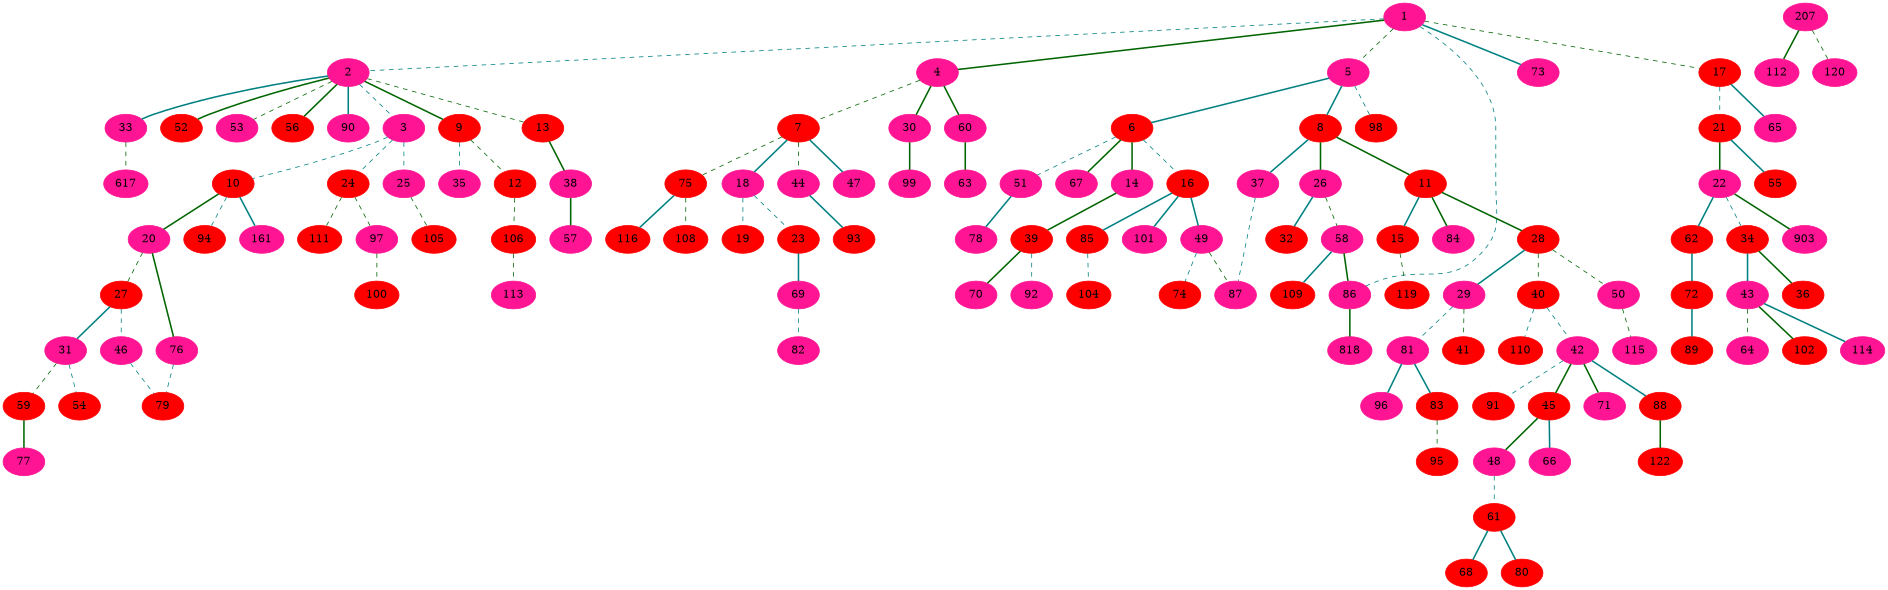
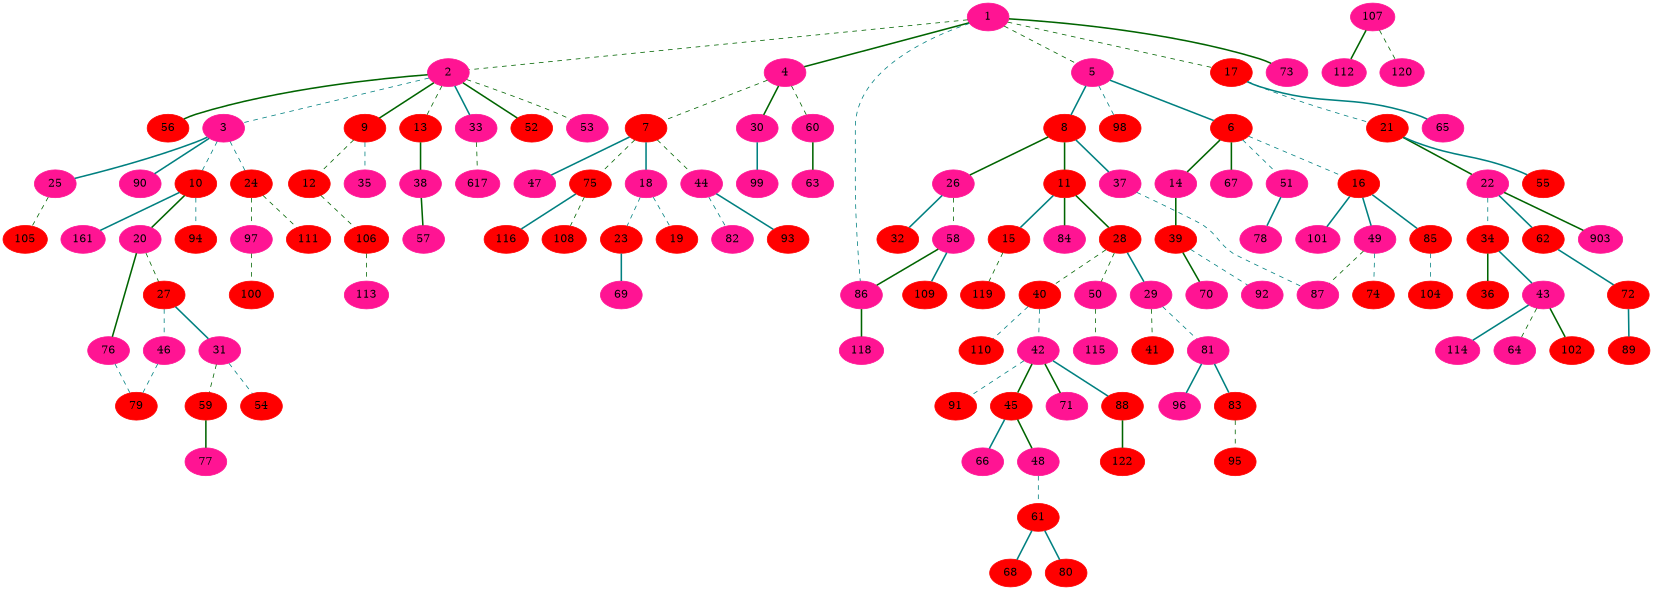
(1805, 17) -> (1373, 17)
(876, 45) -> (718, 45)
(1472, 45) -> (1142, 33)
(348, 100) -> (182, 156)
(951, 100) -> (799, 100)
(404, 156) -> (142, 160)
(910, 156) -> (757, 156)
(798, 323) -> (717, 212)
(1350, 351) -> (861, 351)
